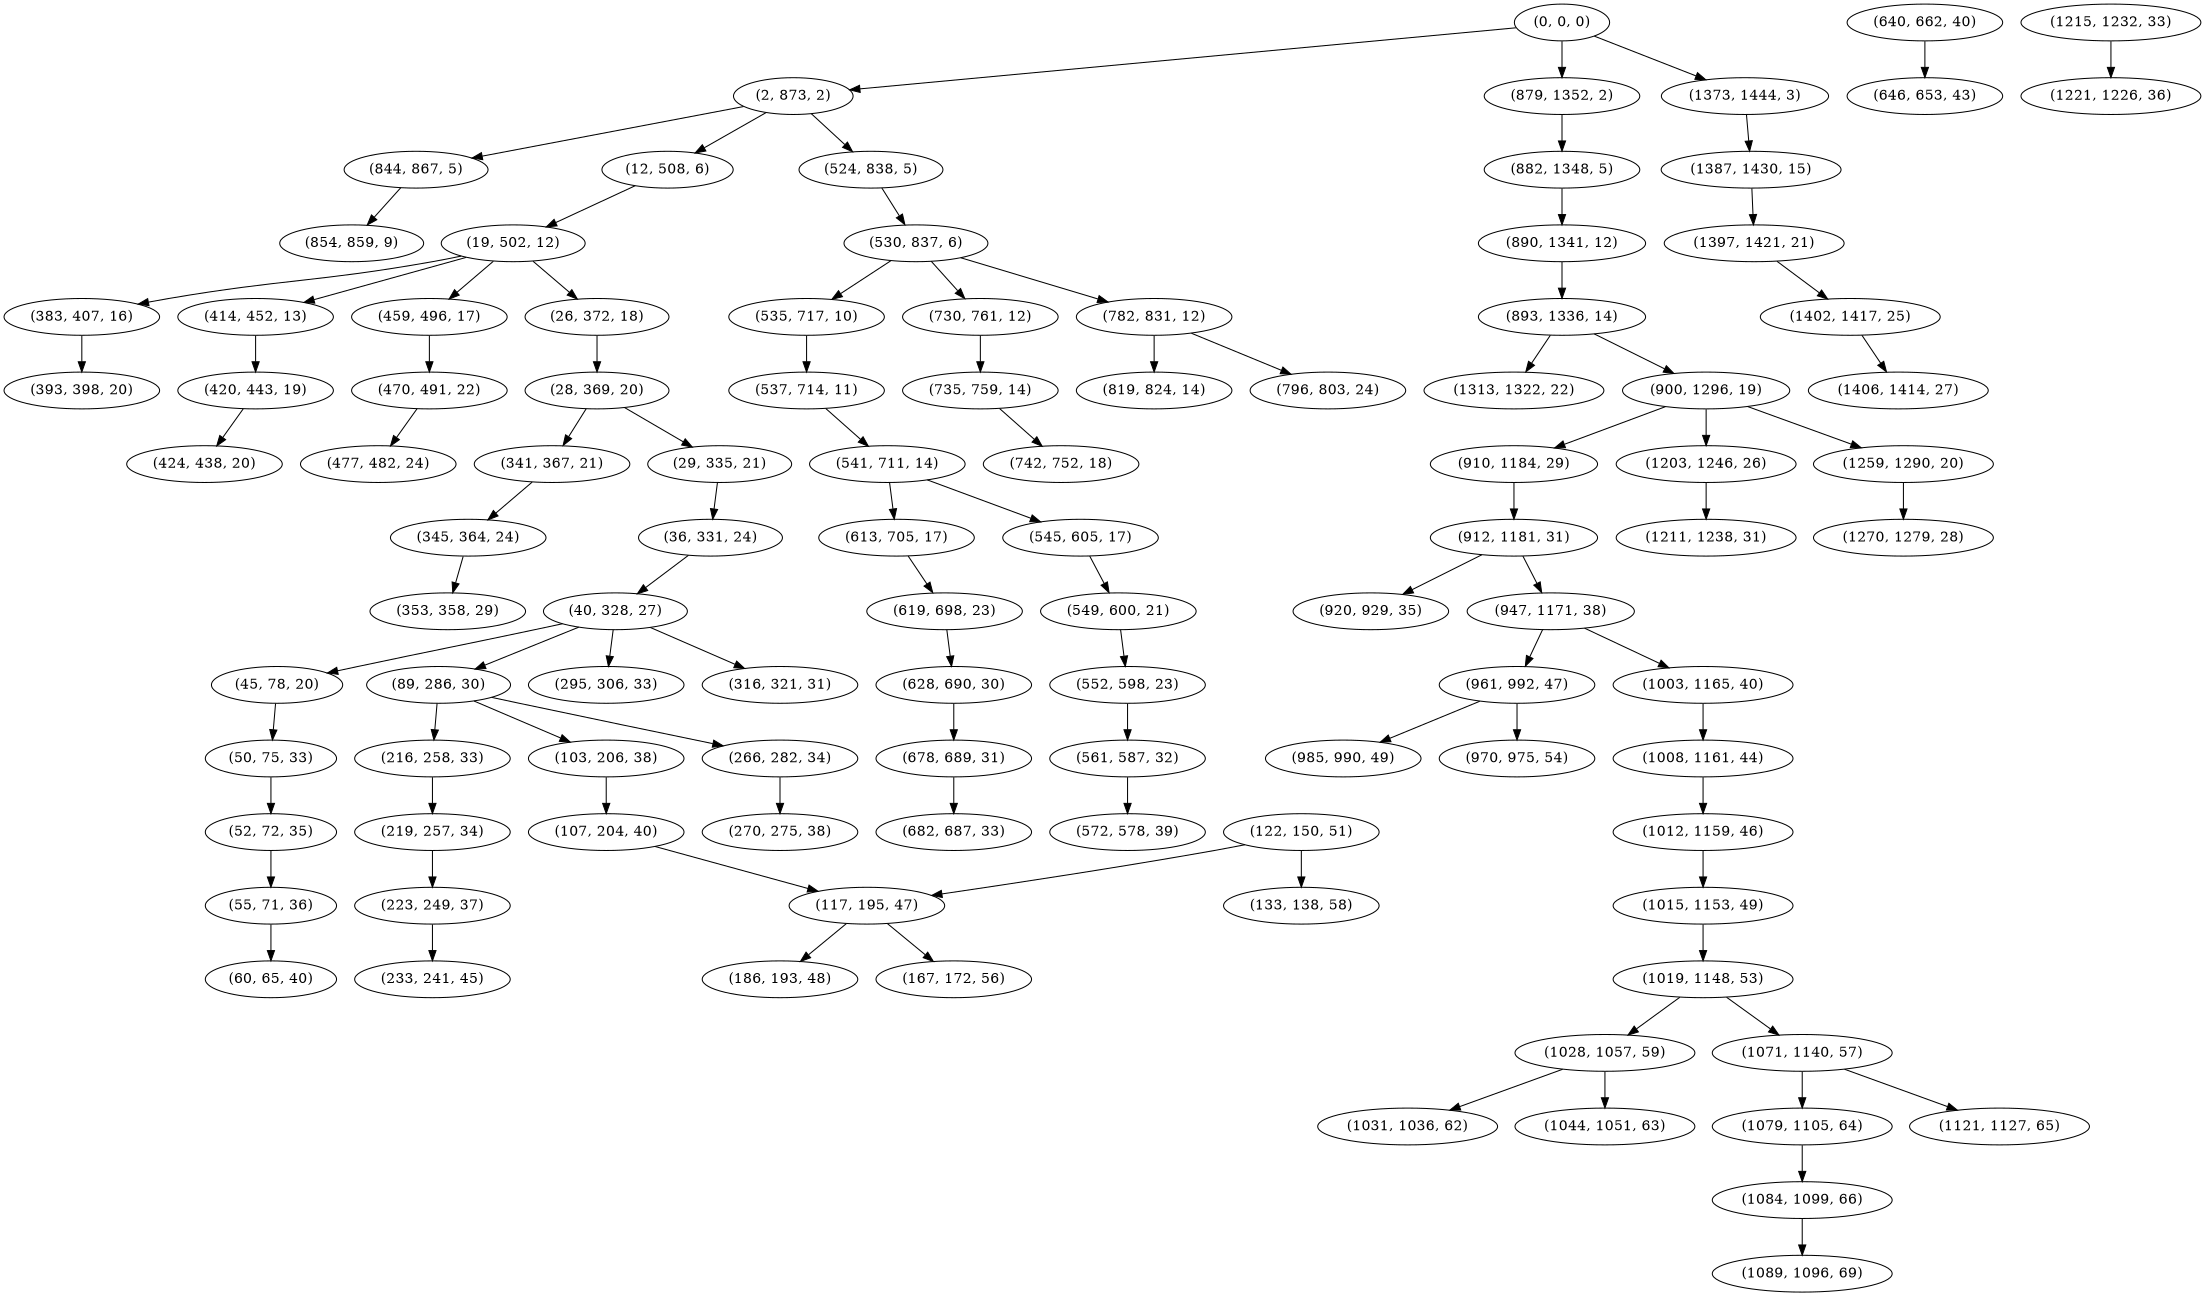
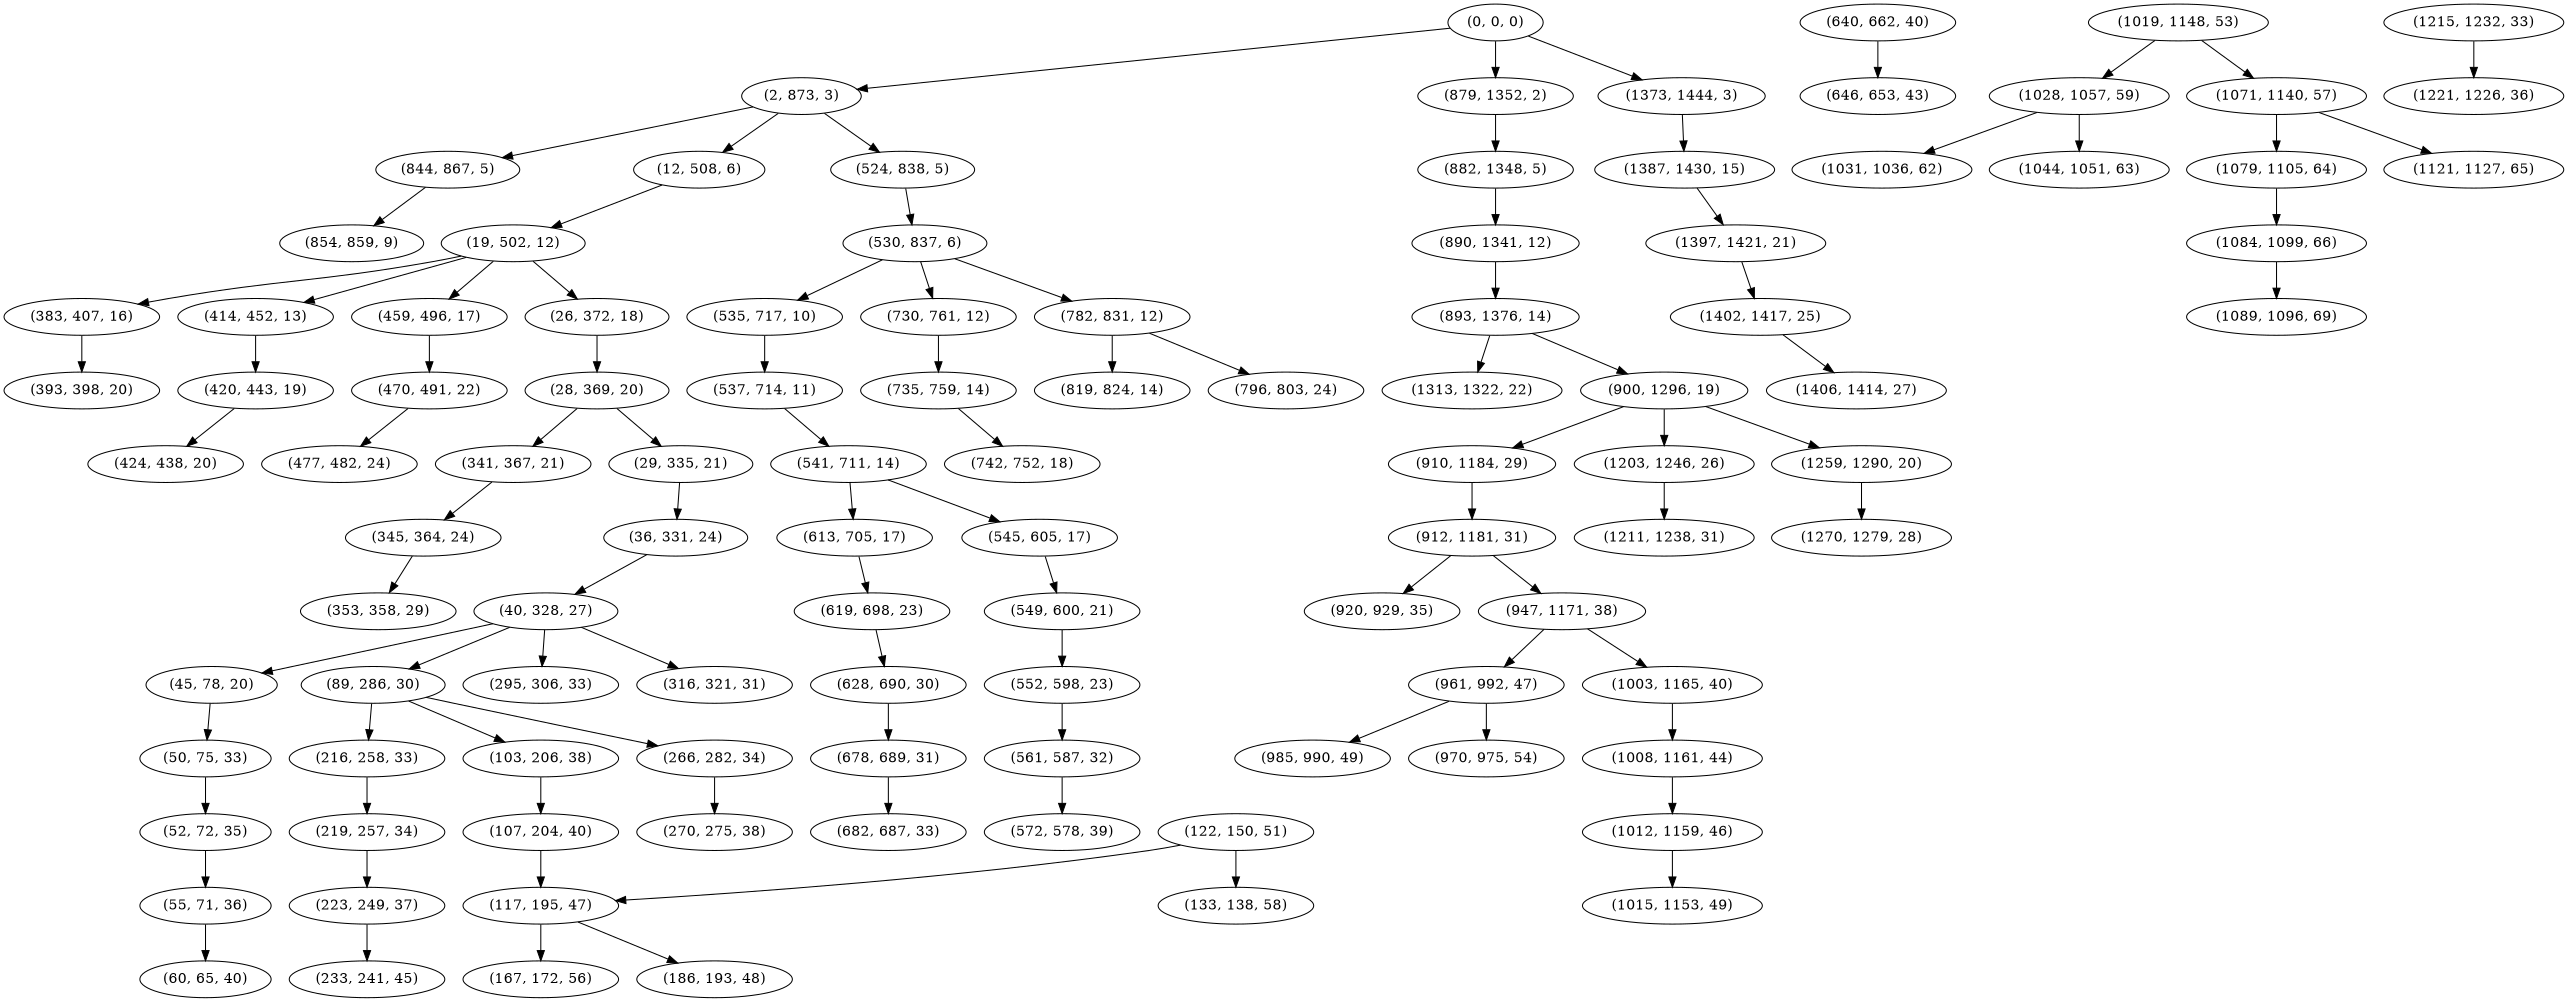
(793, 96) -> (801, 96)
(1562, 317) -> (1496, 317)
(1703, 937) -> none
